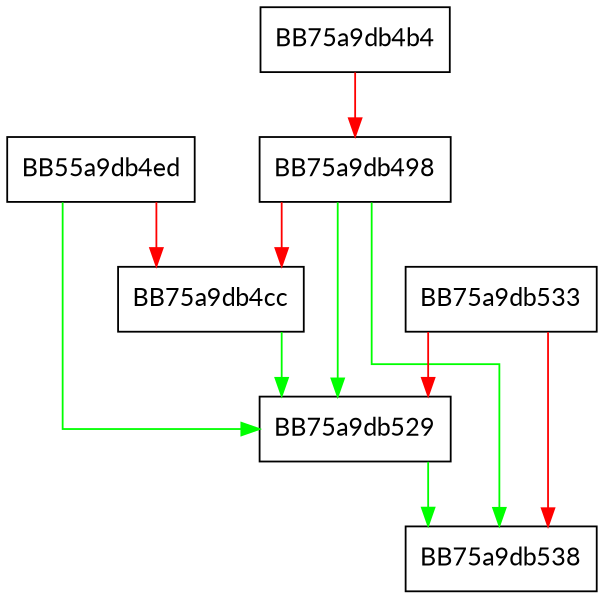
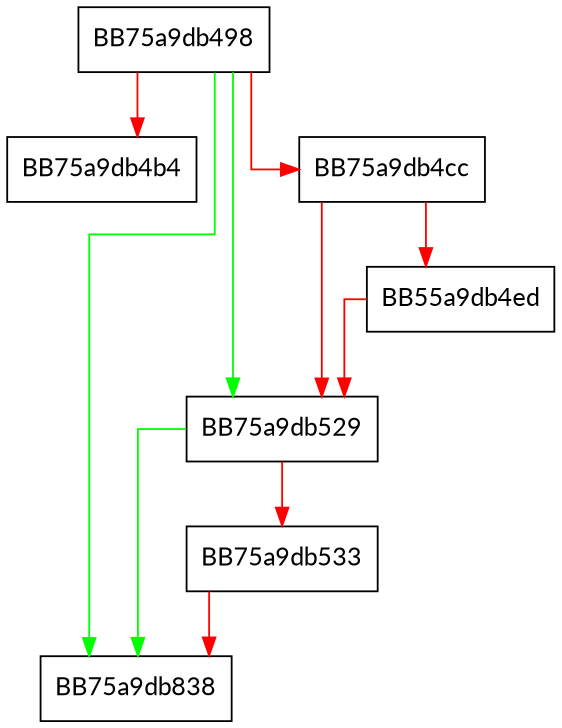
(355, 95) -> (137, 95)
(156, 225) -> (426, 225)
(428, 353) -> (282, 485)
(282, 355) -> (322, 290)
(63, 405) -> (344, 328)
(501, 559) -> (136, 689)
